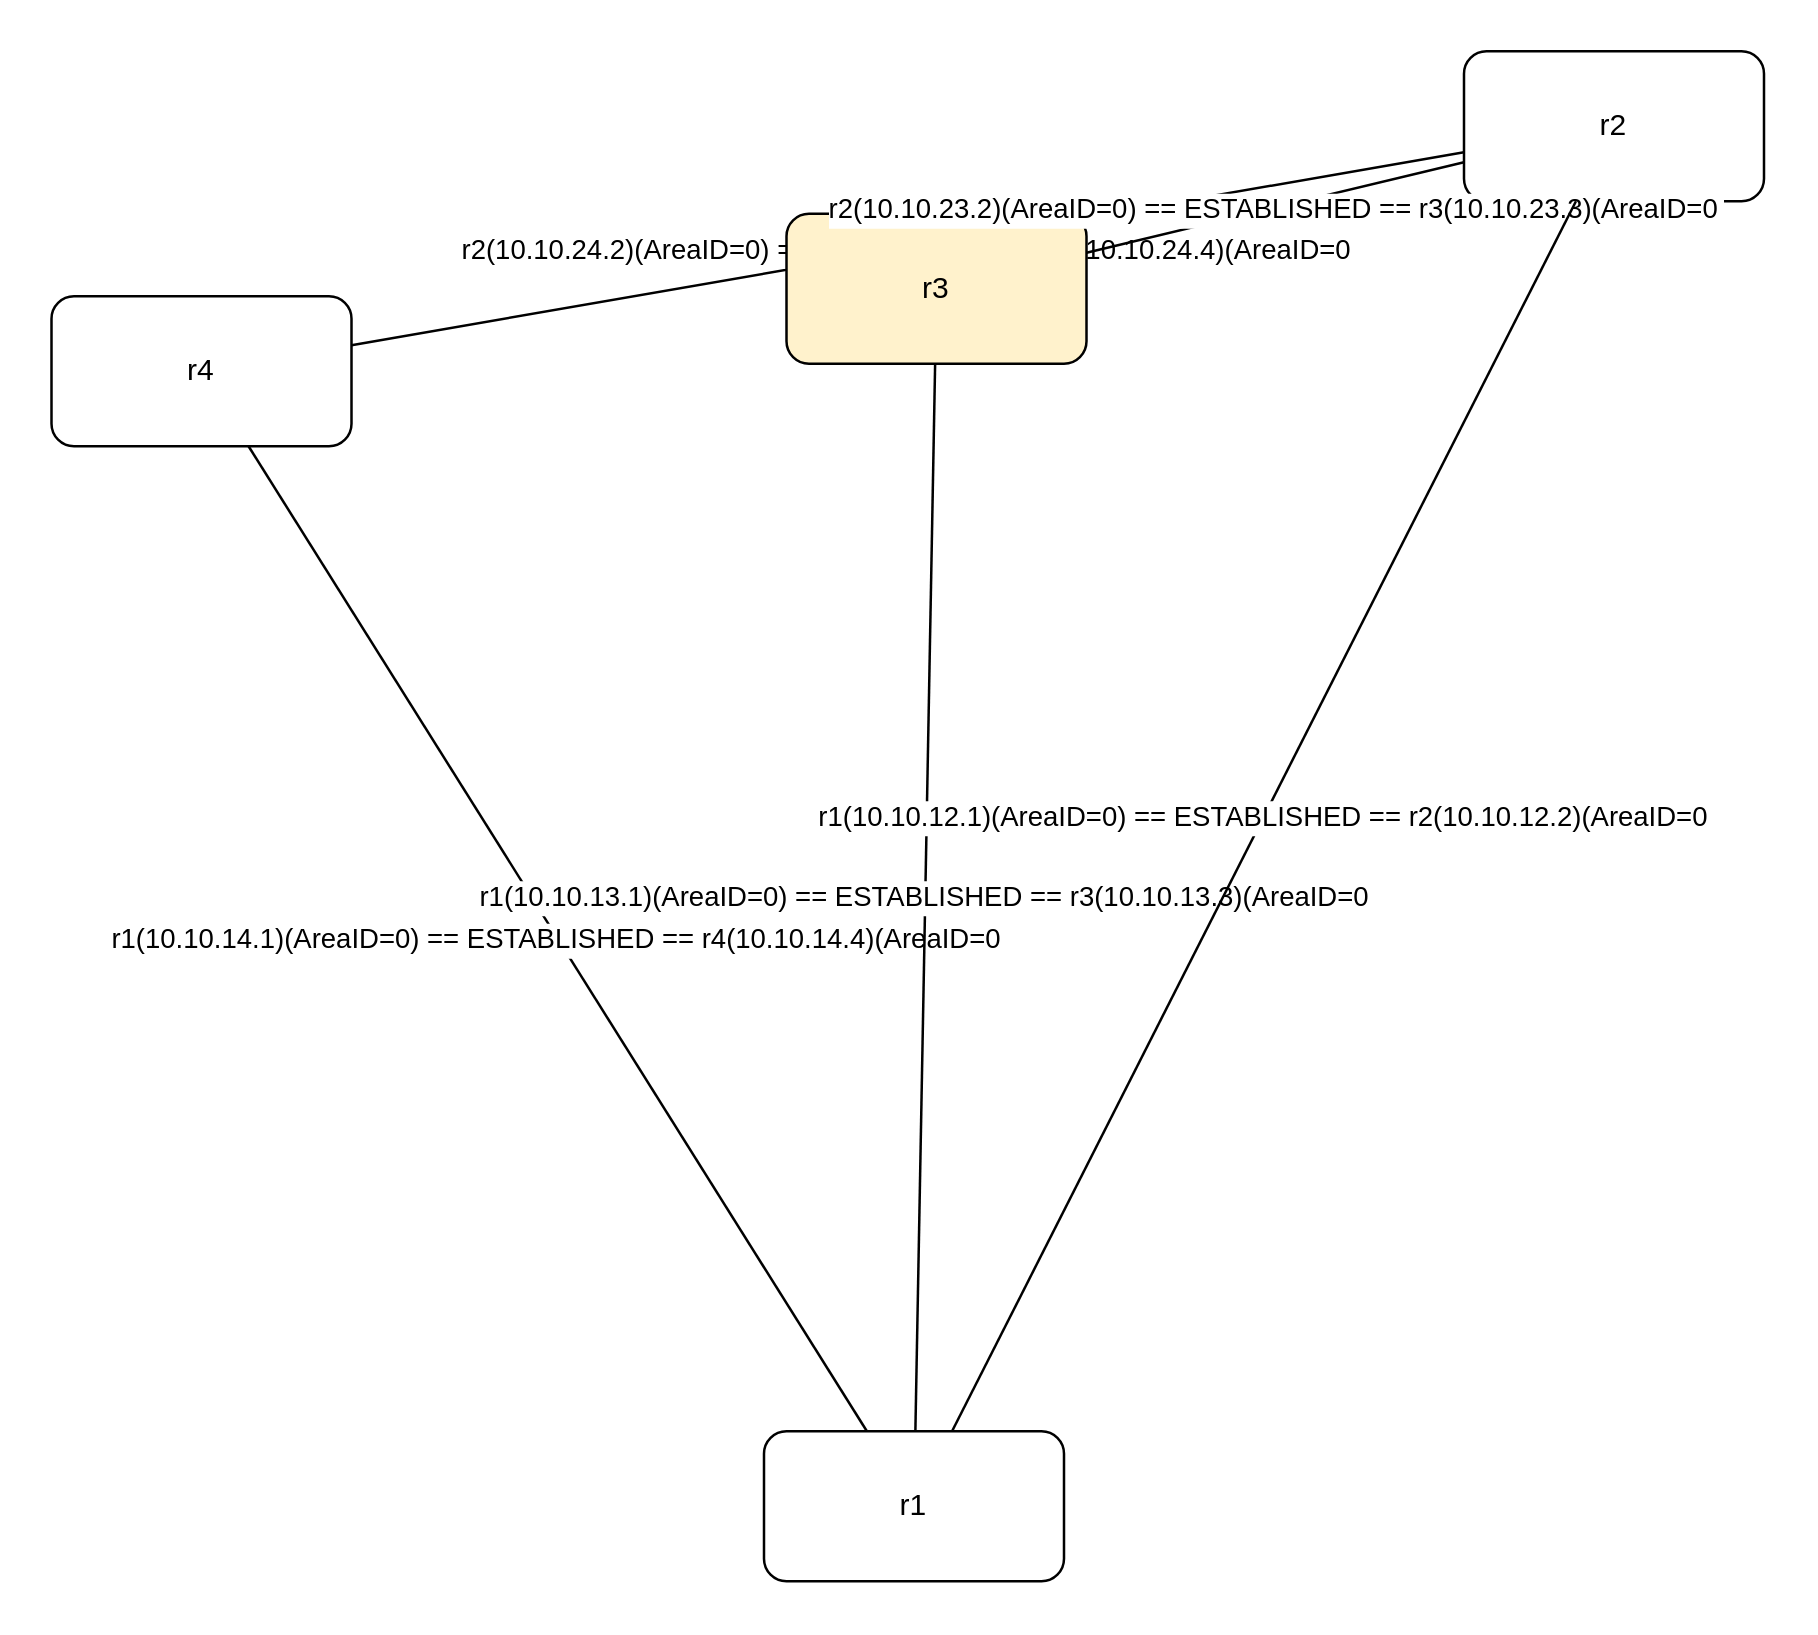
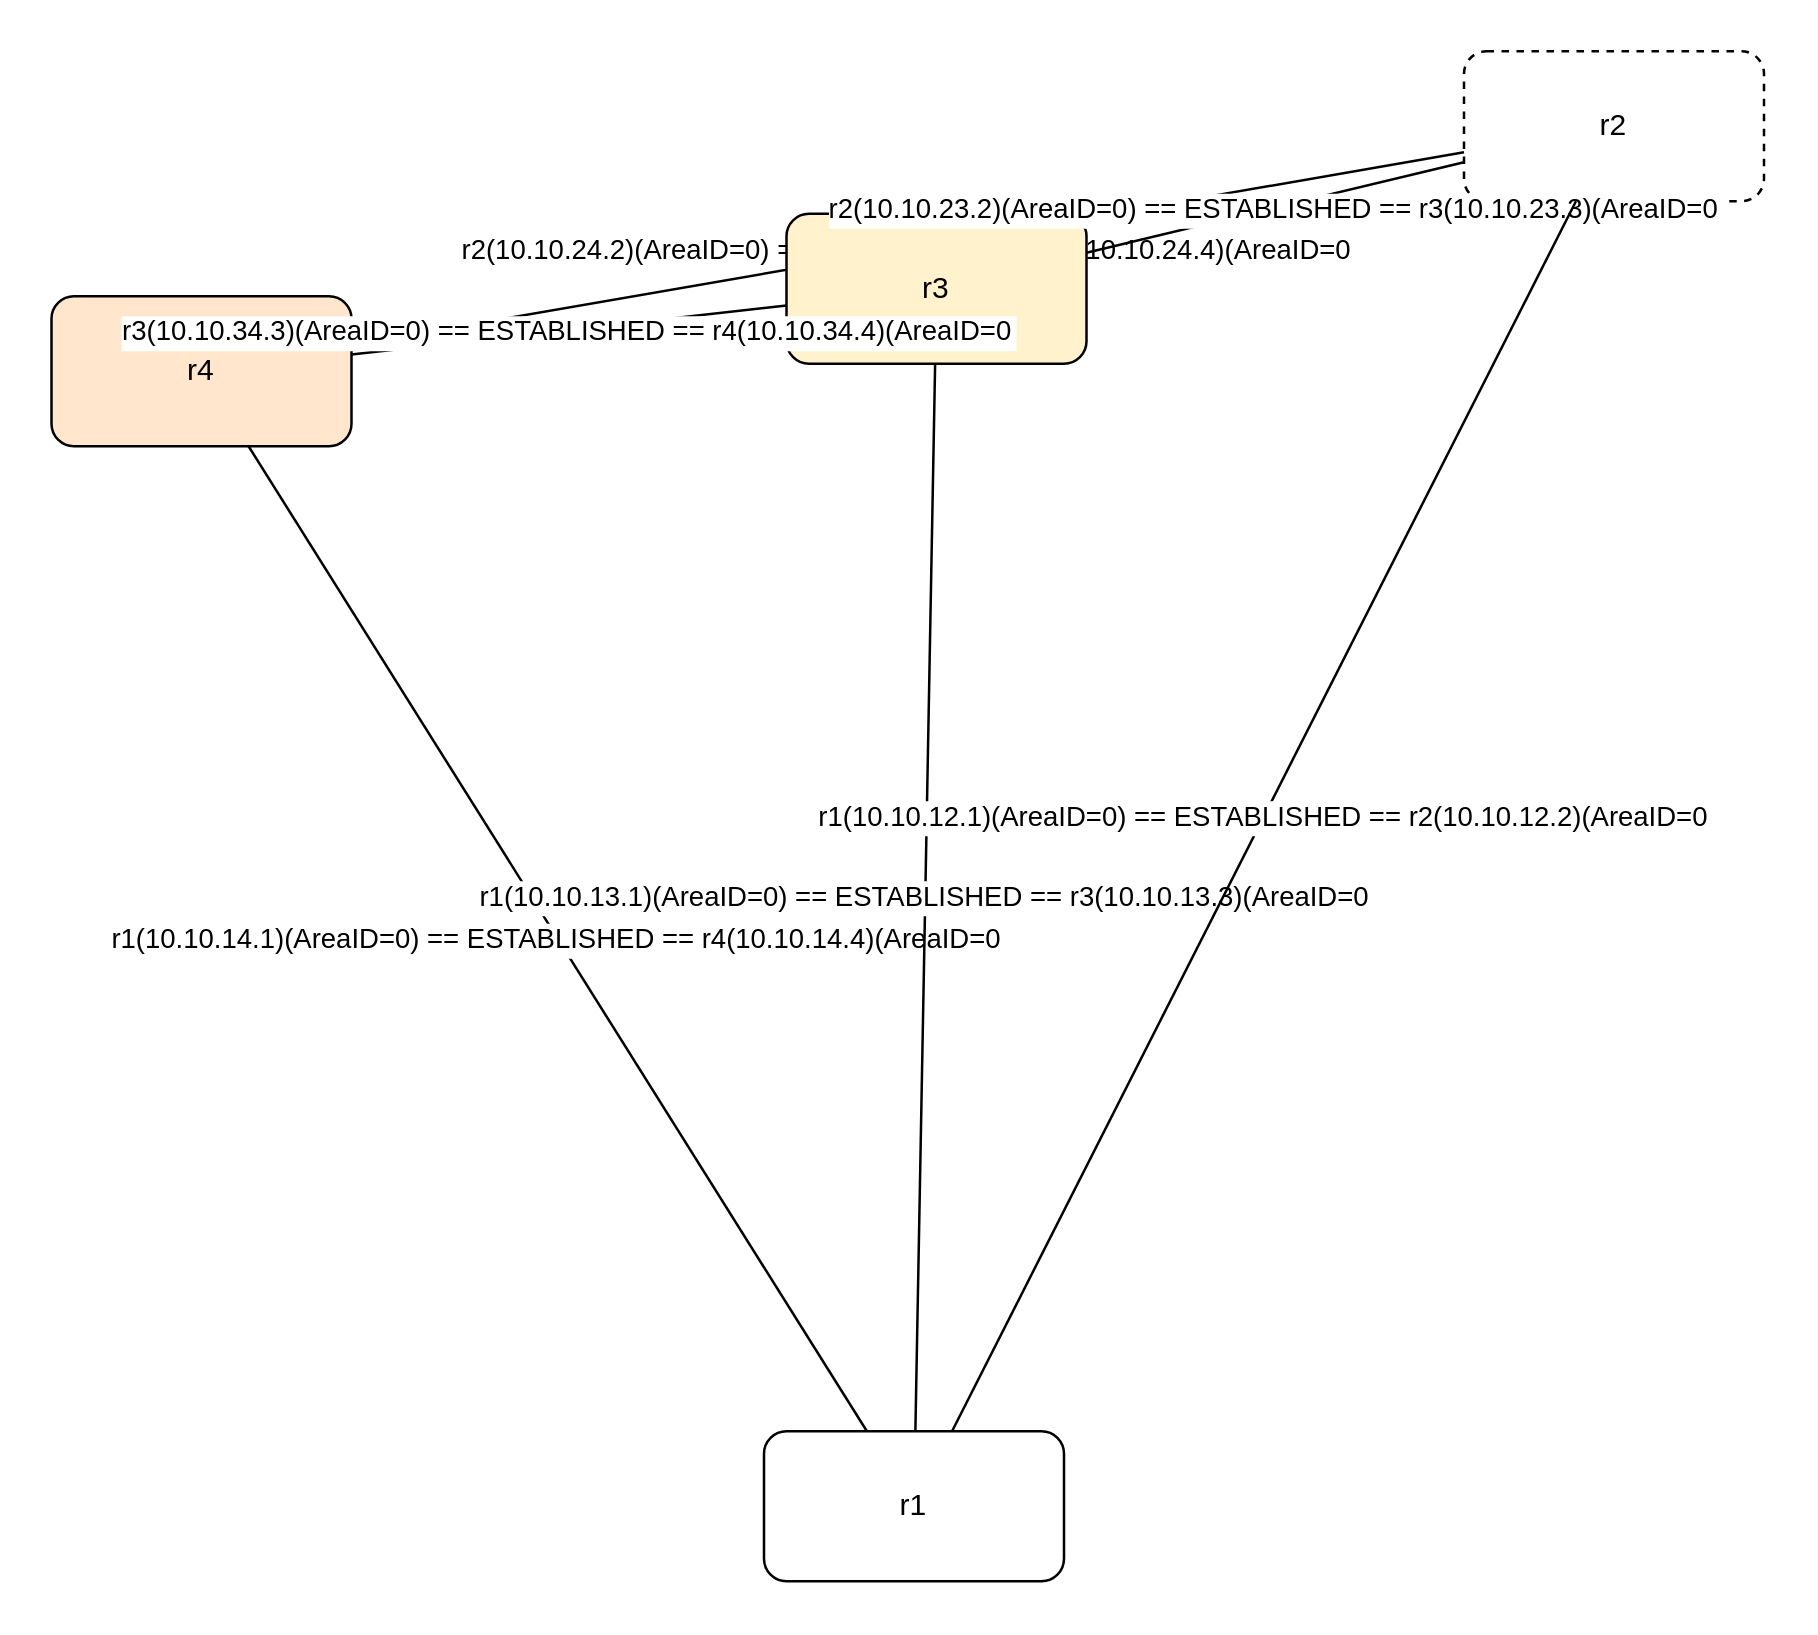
(1614, 126) -> (1614, 126)
none -> (735, 311)
(201, 371) -> (201, 371)
